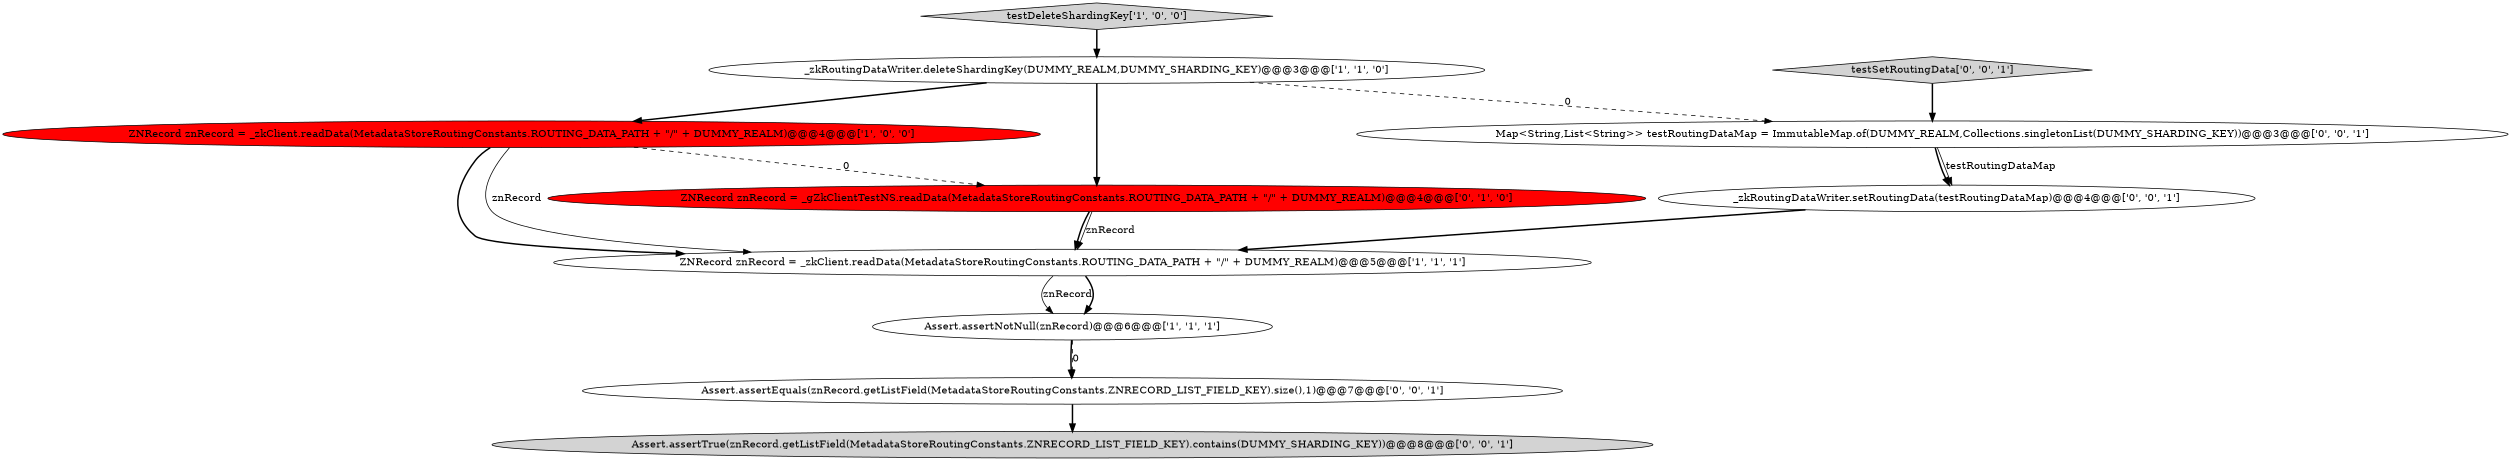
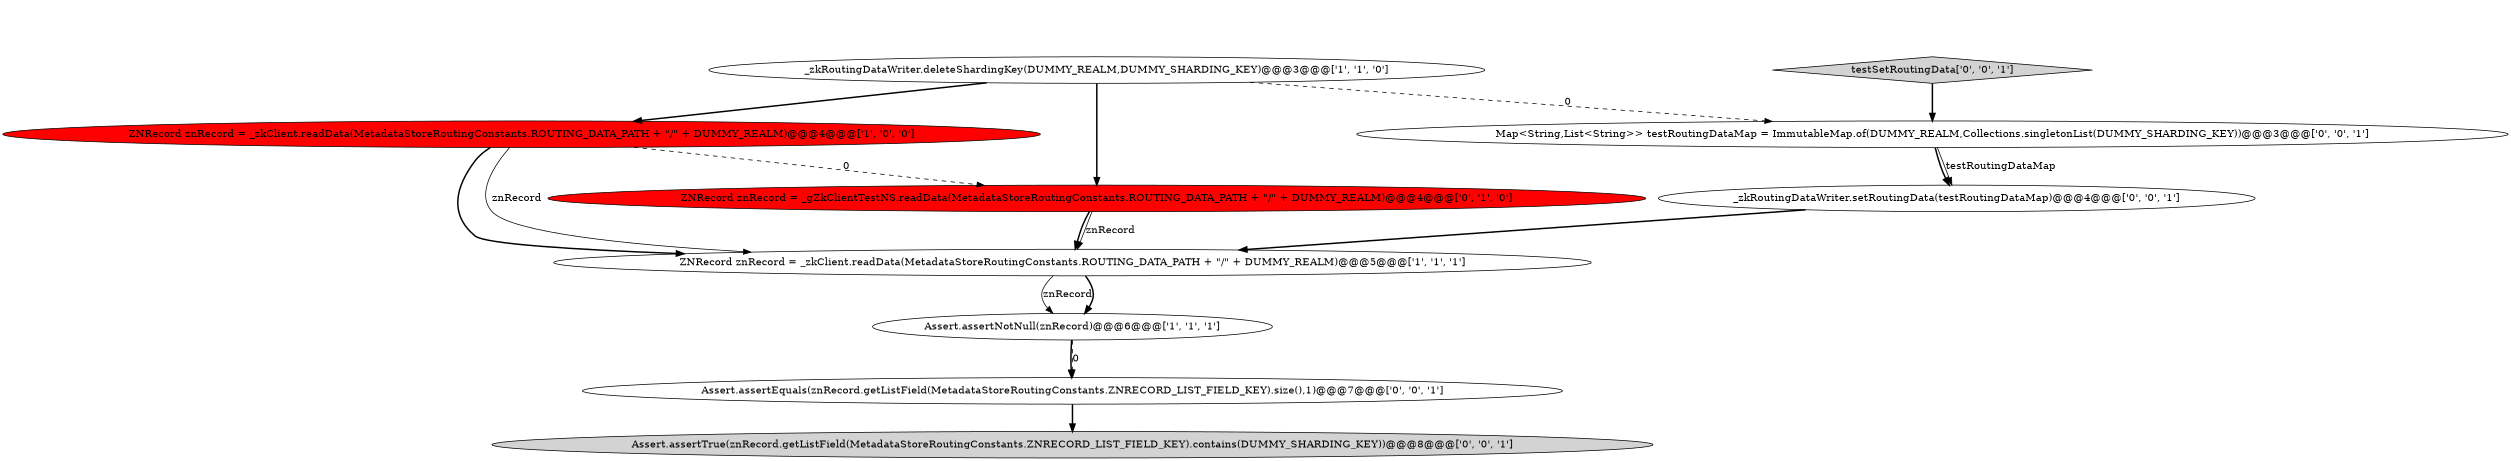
(1097, 16) -> none
